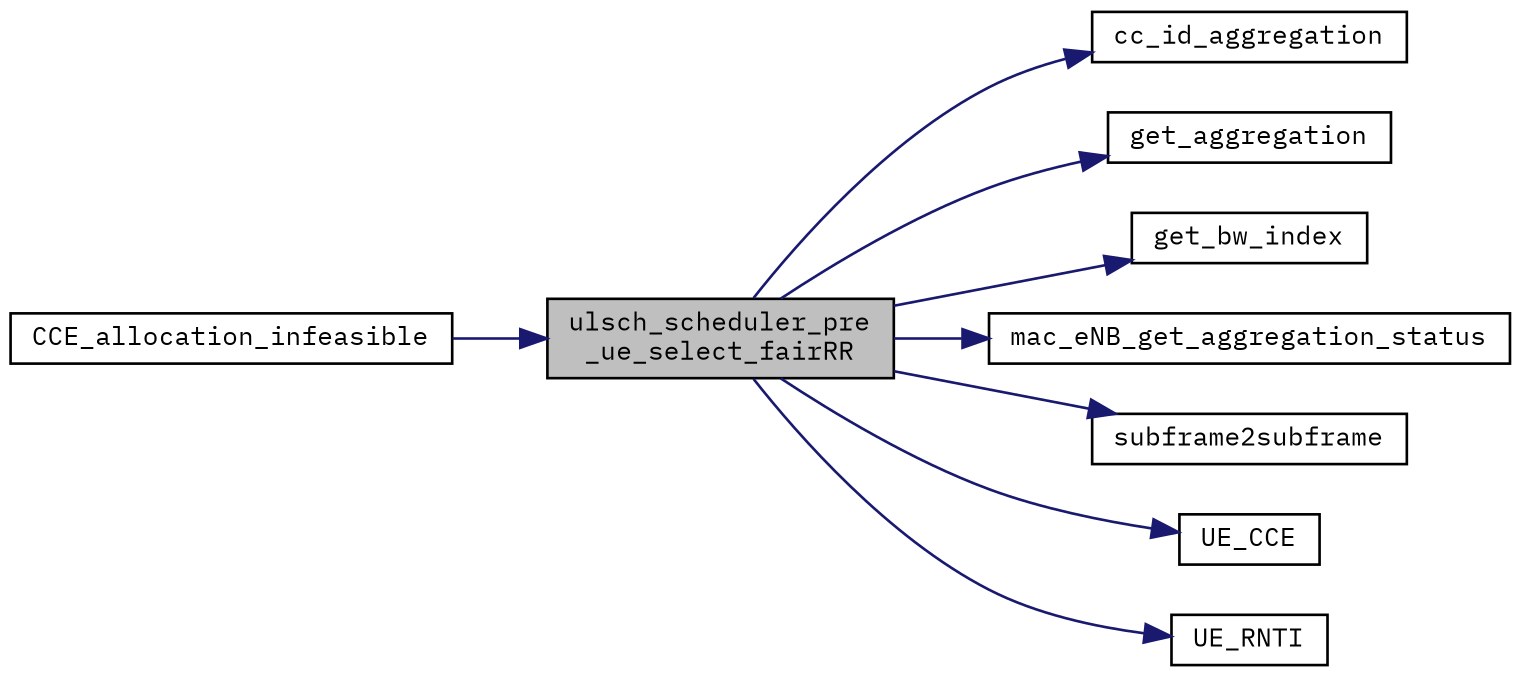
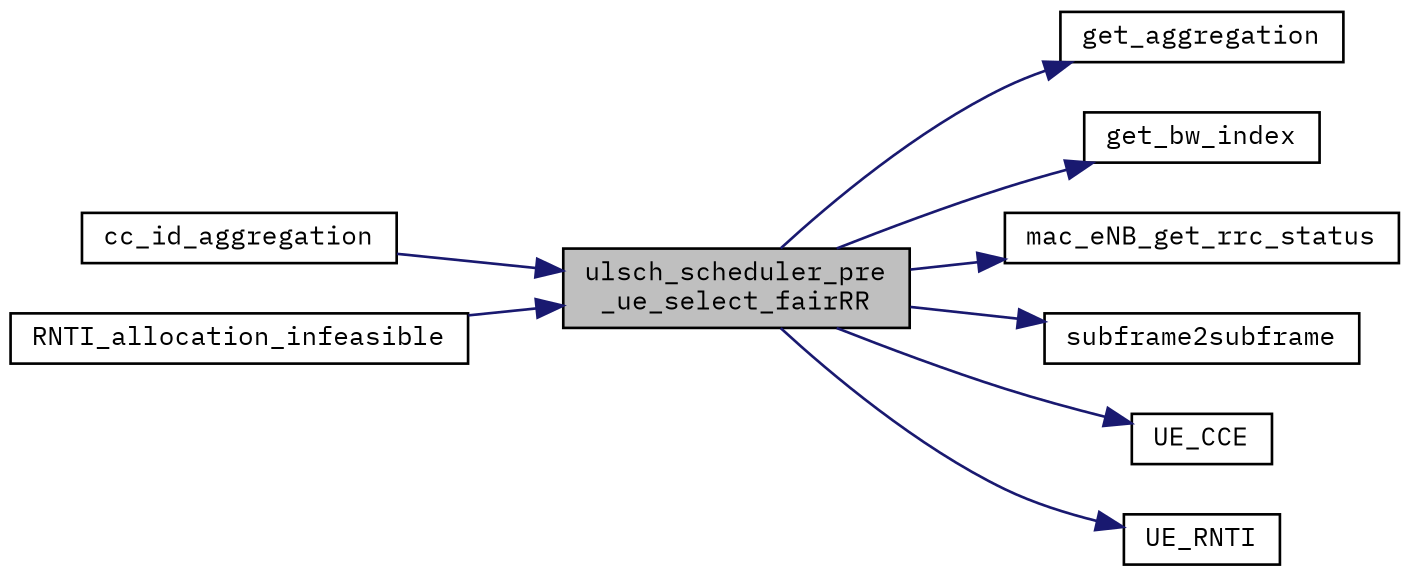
(892, 154) -> (466, 261)
(231, 338) -> (239, 338)
(1250, 338) -> (1202, 238)
